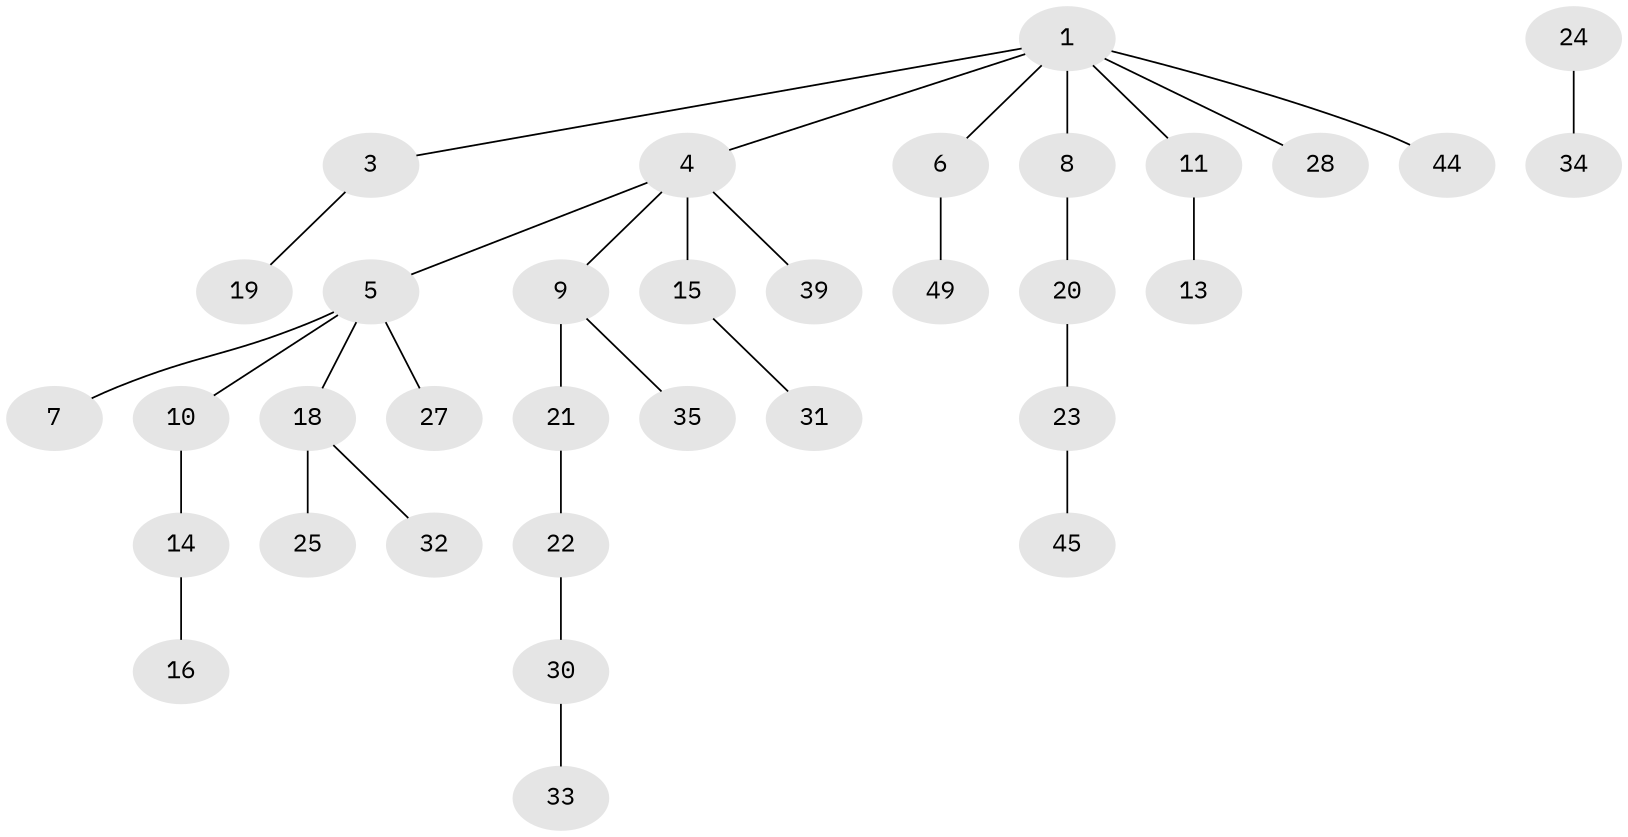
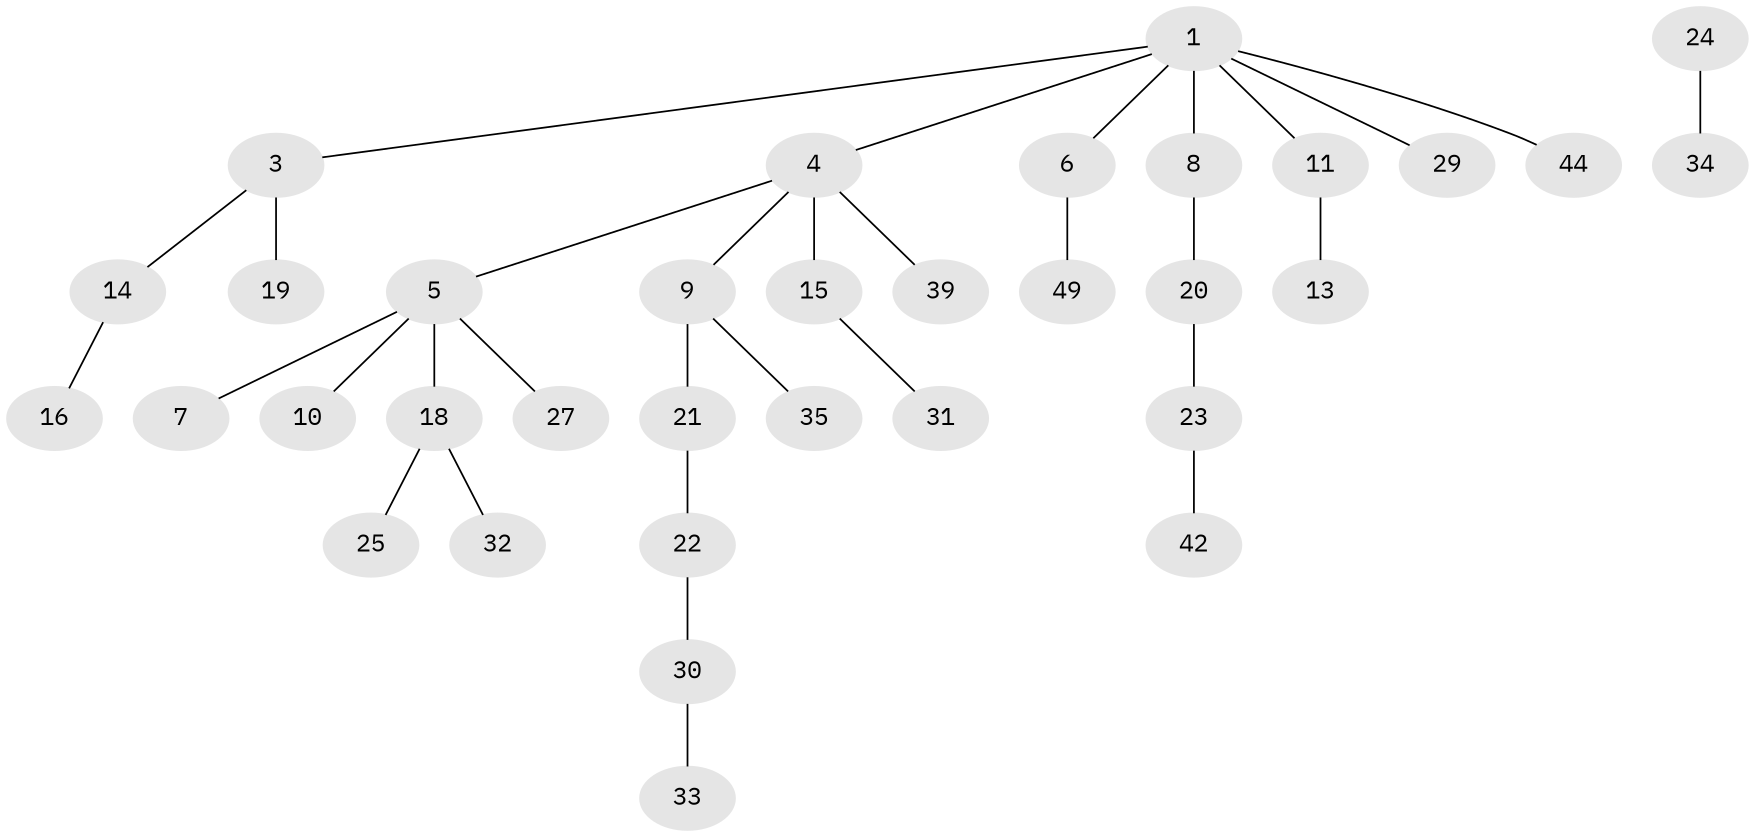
(1321, 165) -> (1447, 165)
(181, 482) -> (197, 229)
(1067, 545) -> (1194, 545)
